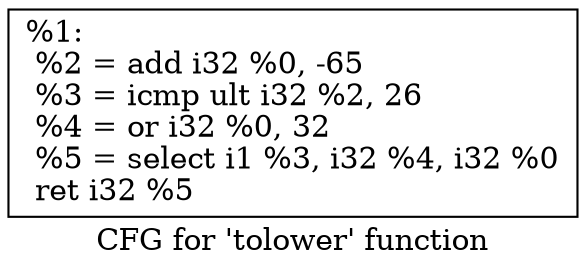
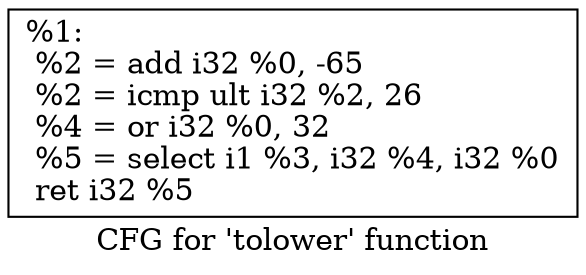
(224, 96) -> (224, 96)
